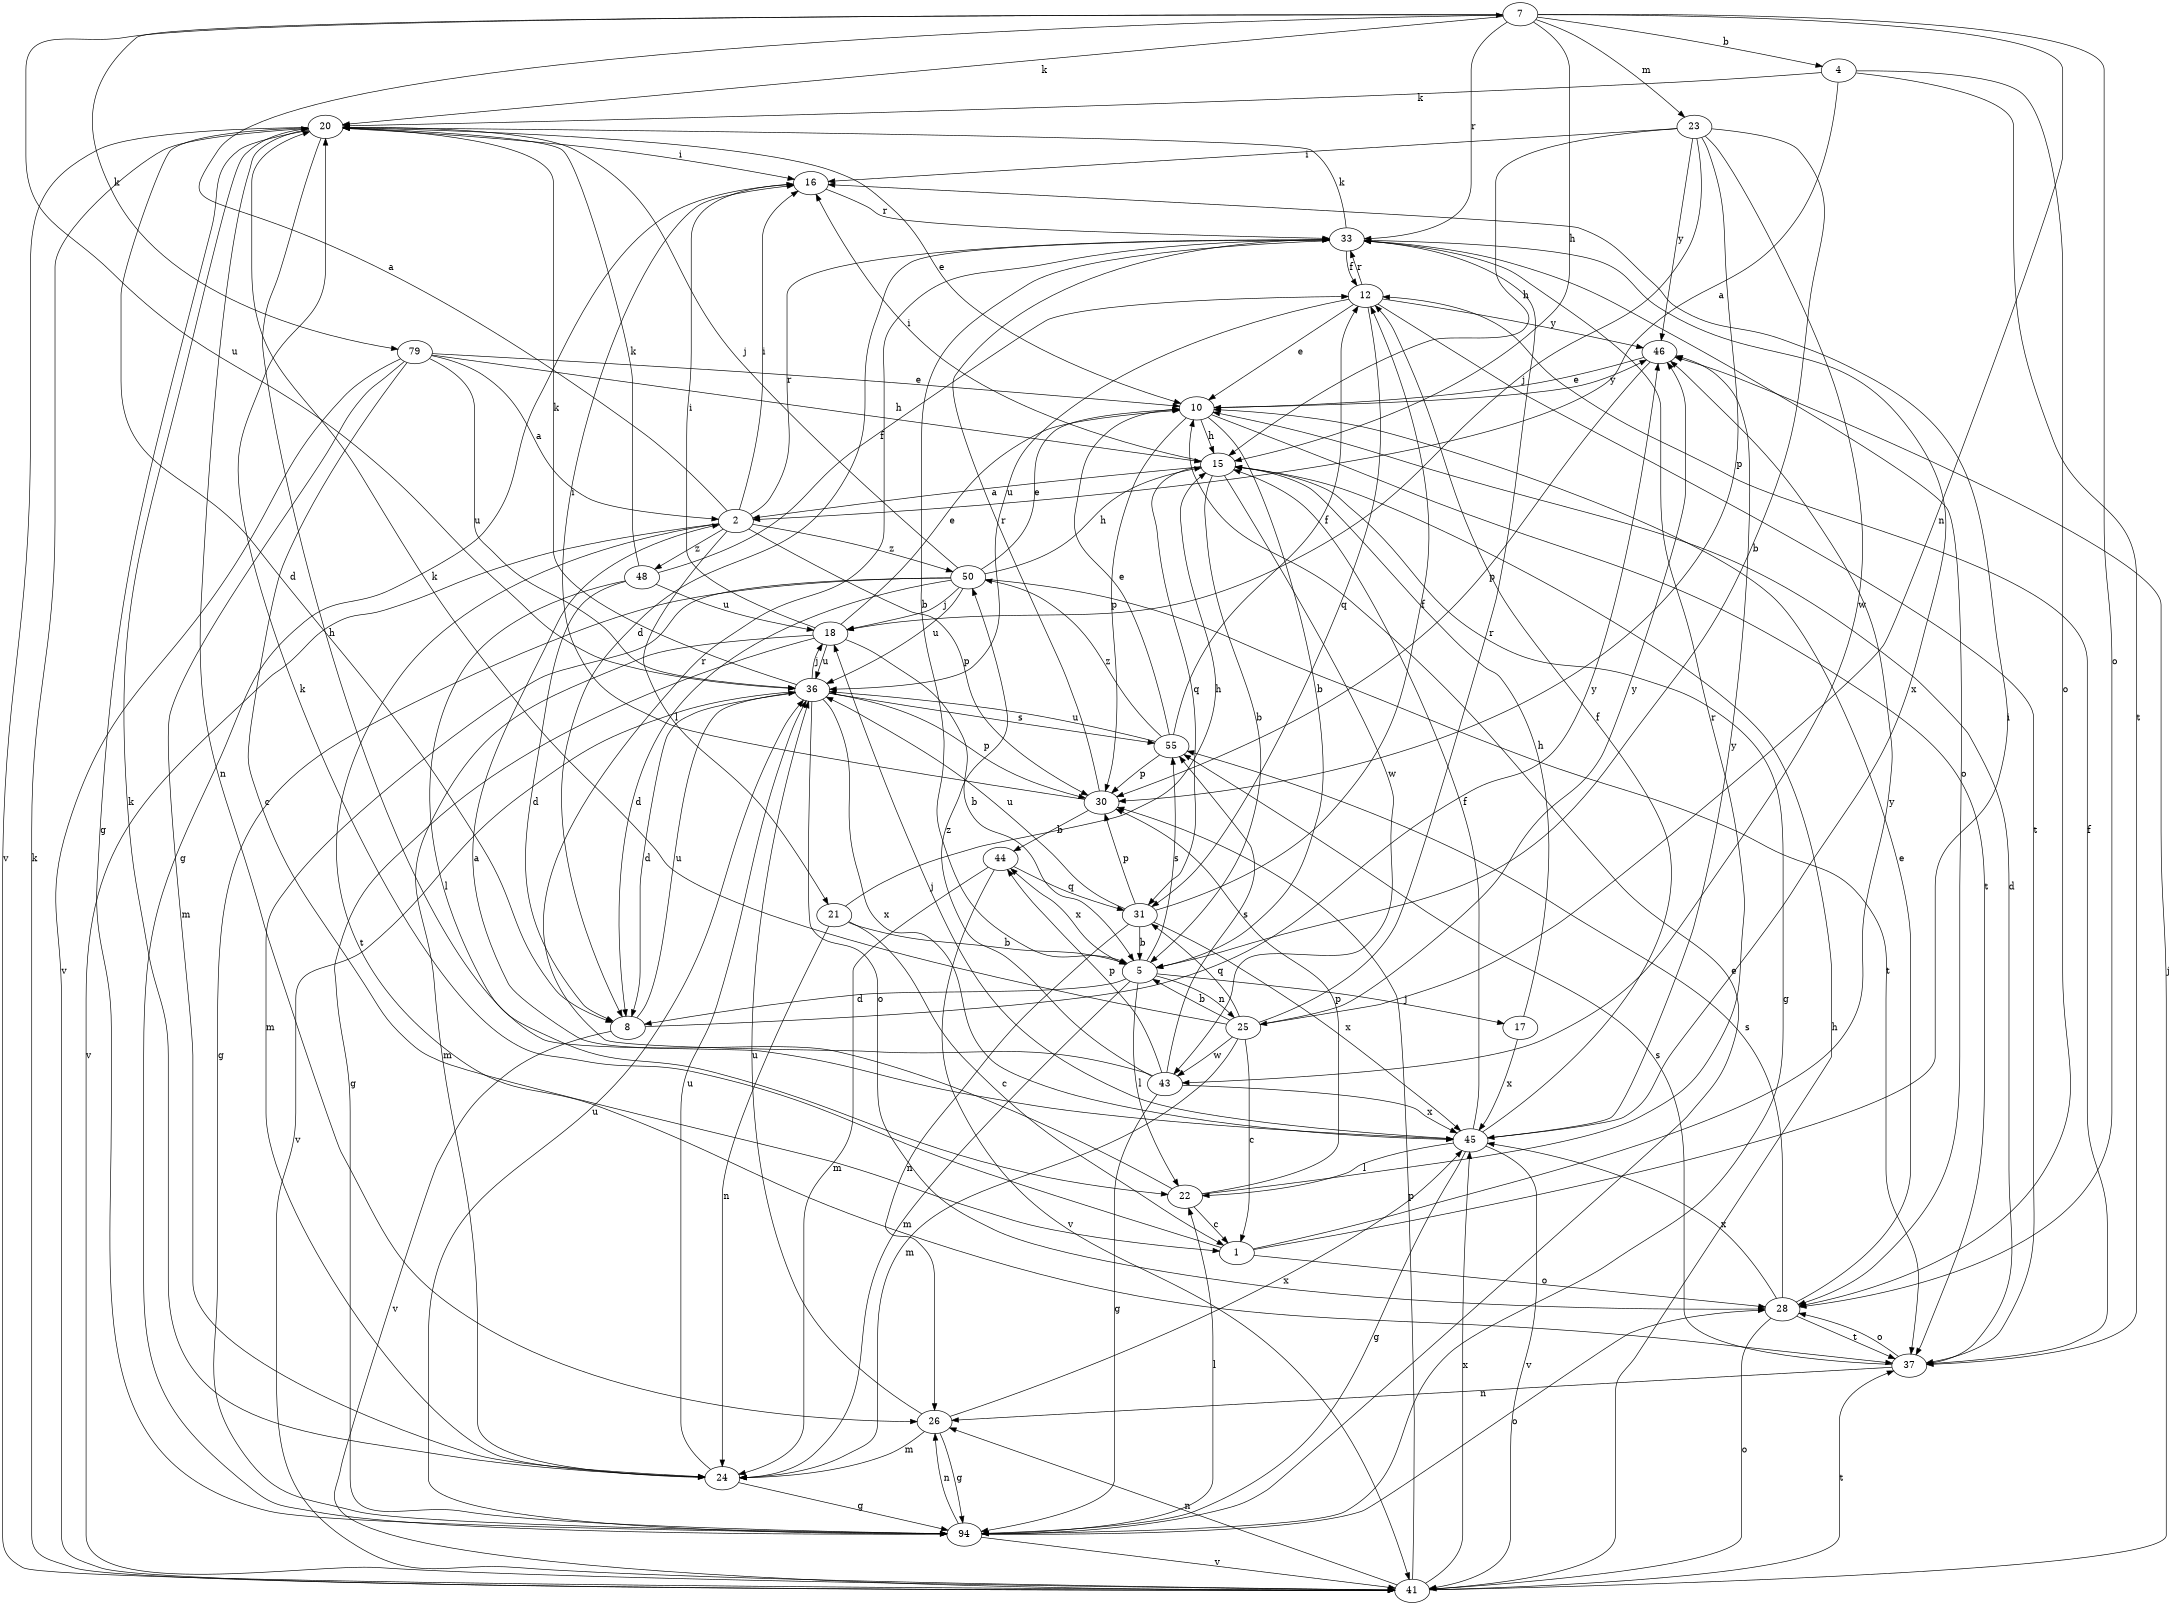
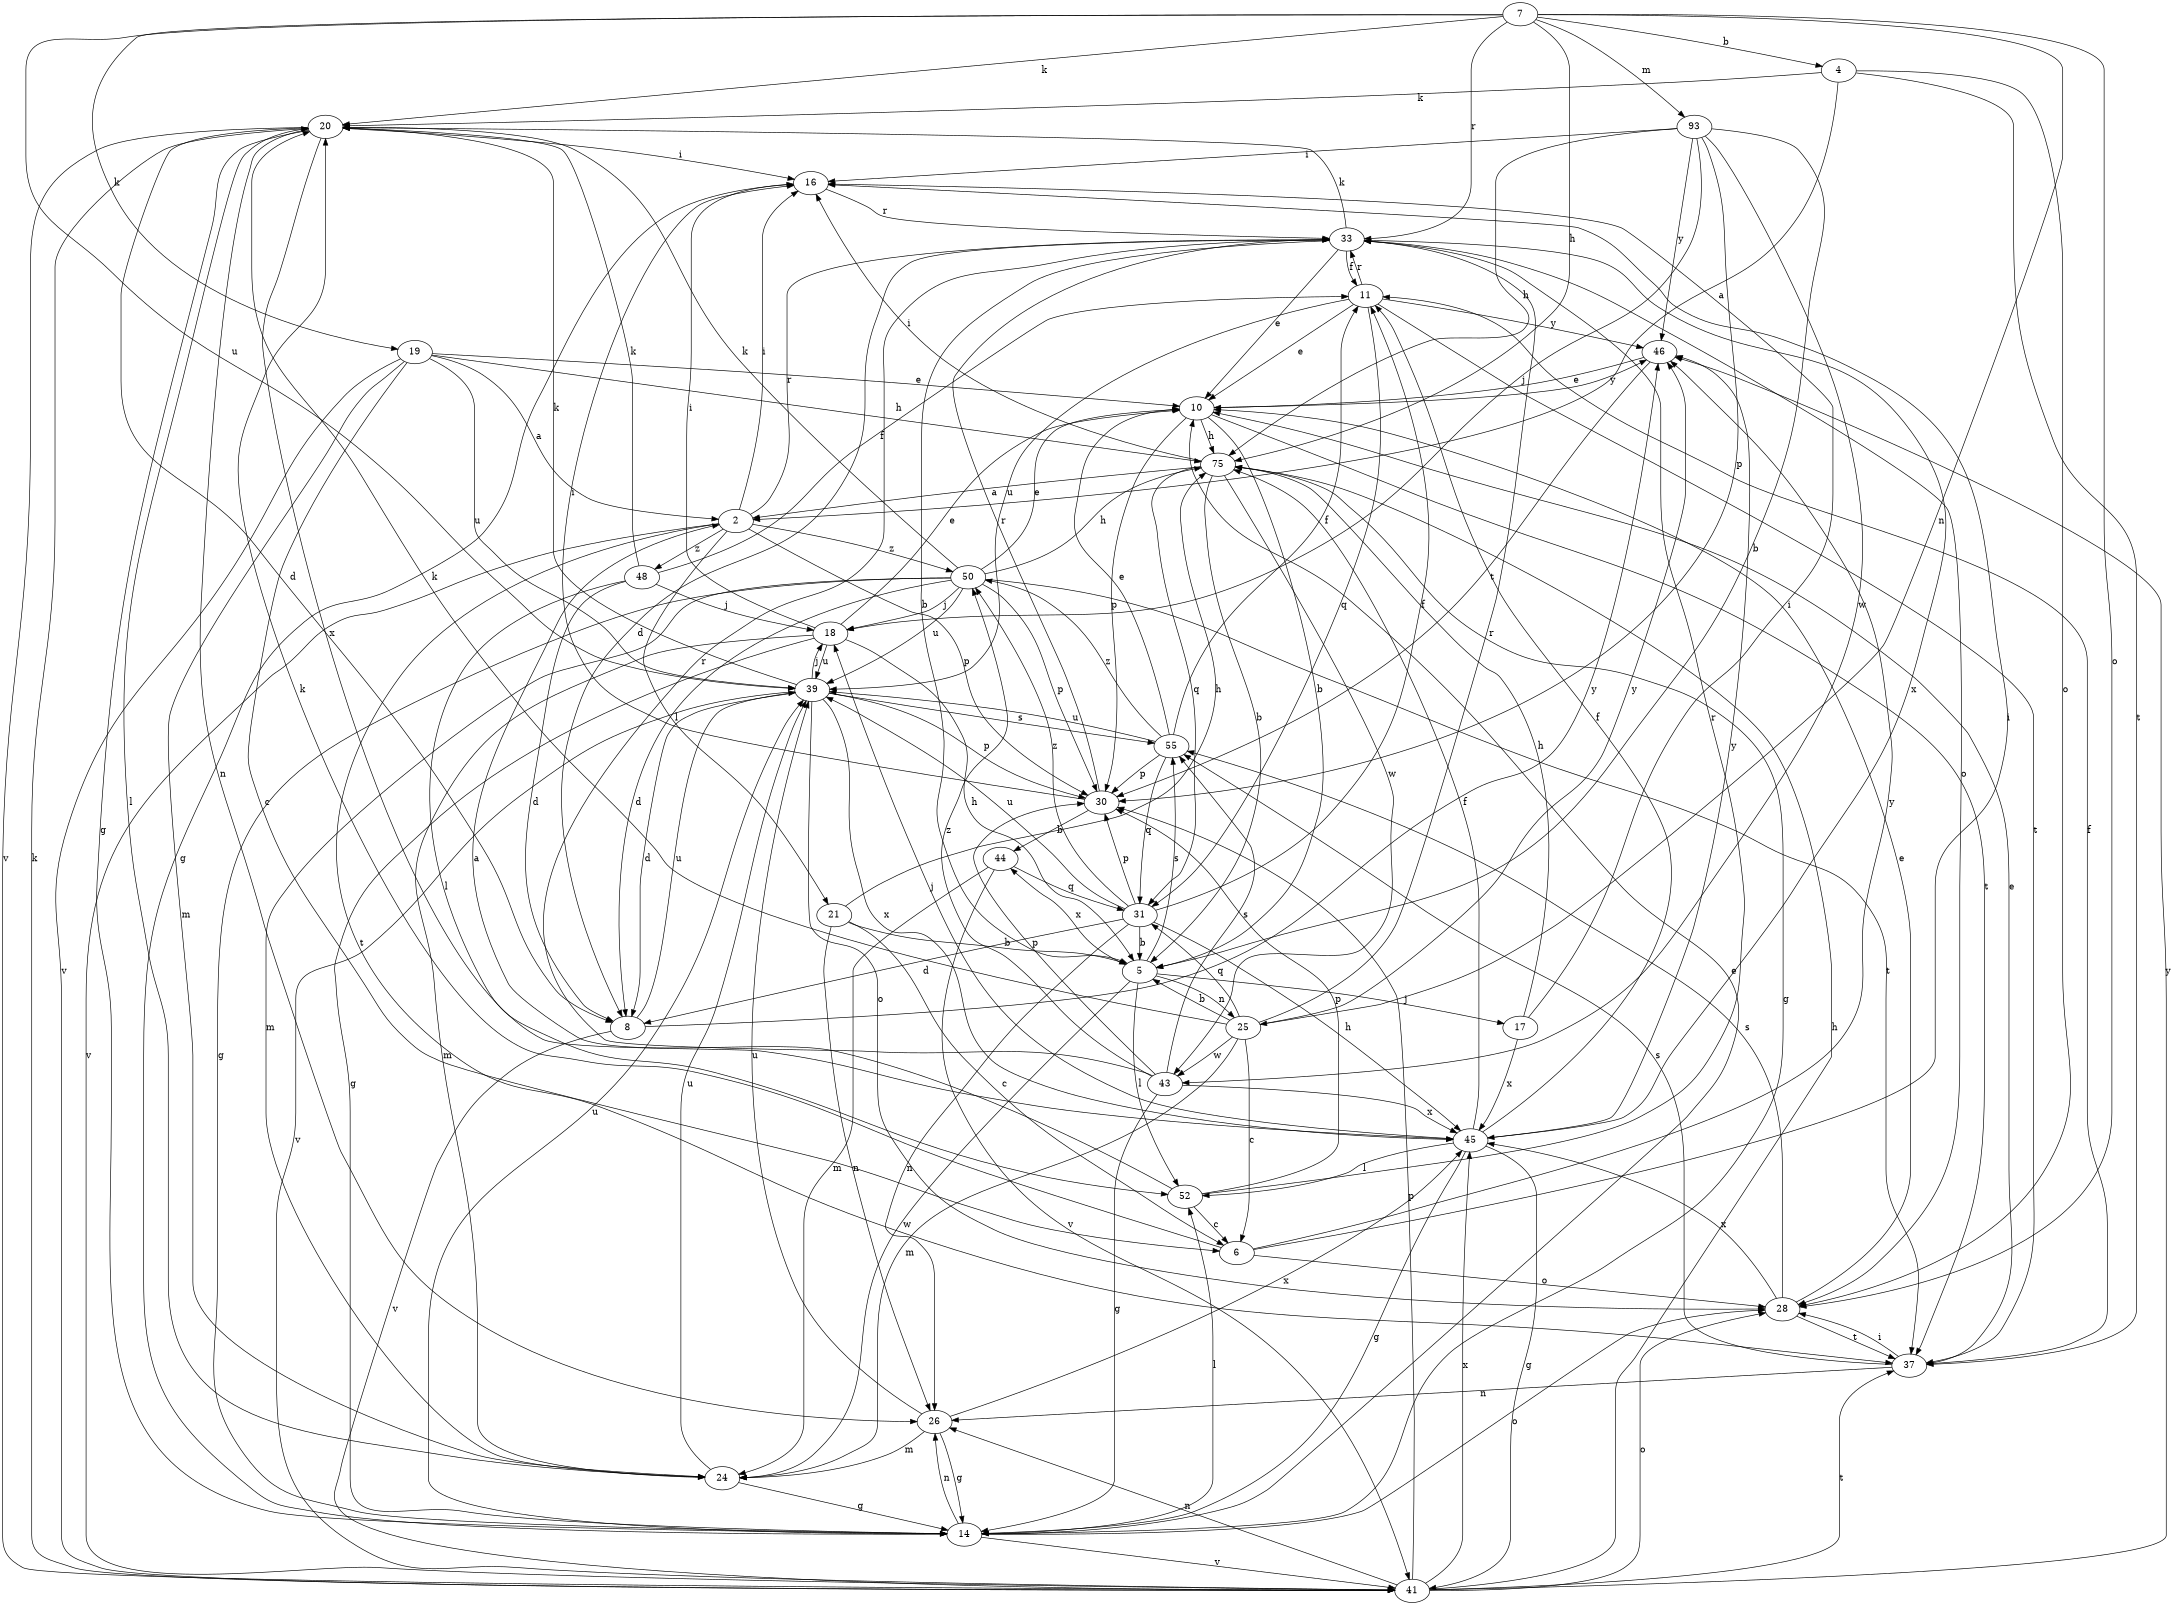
(518, 71) -> none
(1694, 127) -> (1694, 127)
(799, 162) -> (1274, 322)
none -> (1698, 286)
(1366, 296) -> (1366, 296)
(415, 352) -> (415, 352)
(745, 352) -> (745, 352)
(1218, 465) -> (1218, 465)
(1492, 577) -> (1492, 577)
(727, 605) -> (727, 605)
(332, 634) -> (332, 634)
none -> (1049, 677)
(812, 690) -> (812, 690)
none -> (1053, 754)
(131, 803) -> (131, 803)
(975, 803) -> (975, 803)
none -> (1145, 829)
(2012, 887) -> (2012, 887)
(1095, 968) -> (1014, 926)
(2169, 971) -> (2169, 971)
(888, 993) -> (887, 969)
(1348, 1028) -> (1348, 1028)
(724, 1182) -> (850, 1158)
(1185, 1197) -> (1185, 1197)
(907, 1225) -> (907, 1225)
(1237, 1253) -> (1237, 1253)
(1880, 1337) -> (1880, 1337)
(1529, 1366) -> (1529, 1366)
(964, 1535) -> (964, 1535)
(1705, 1556) -> (1640, 1501)
